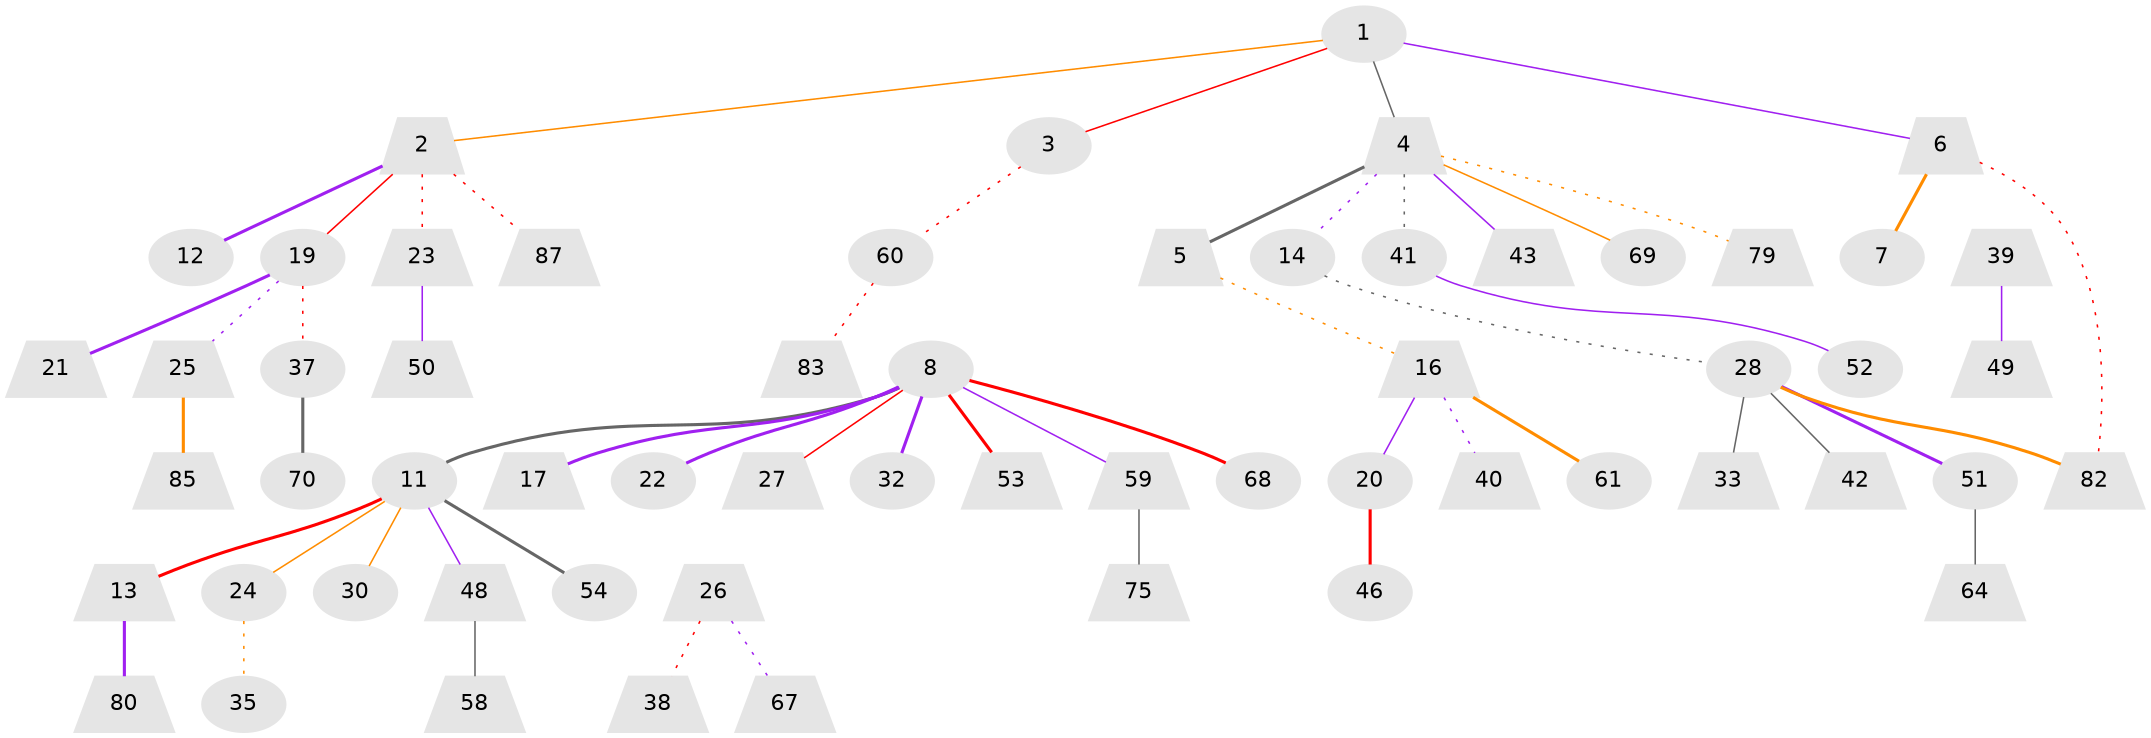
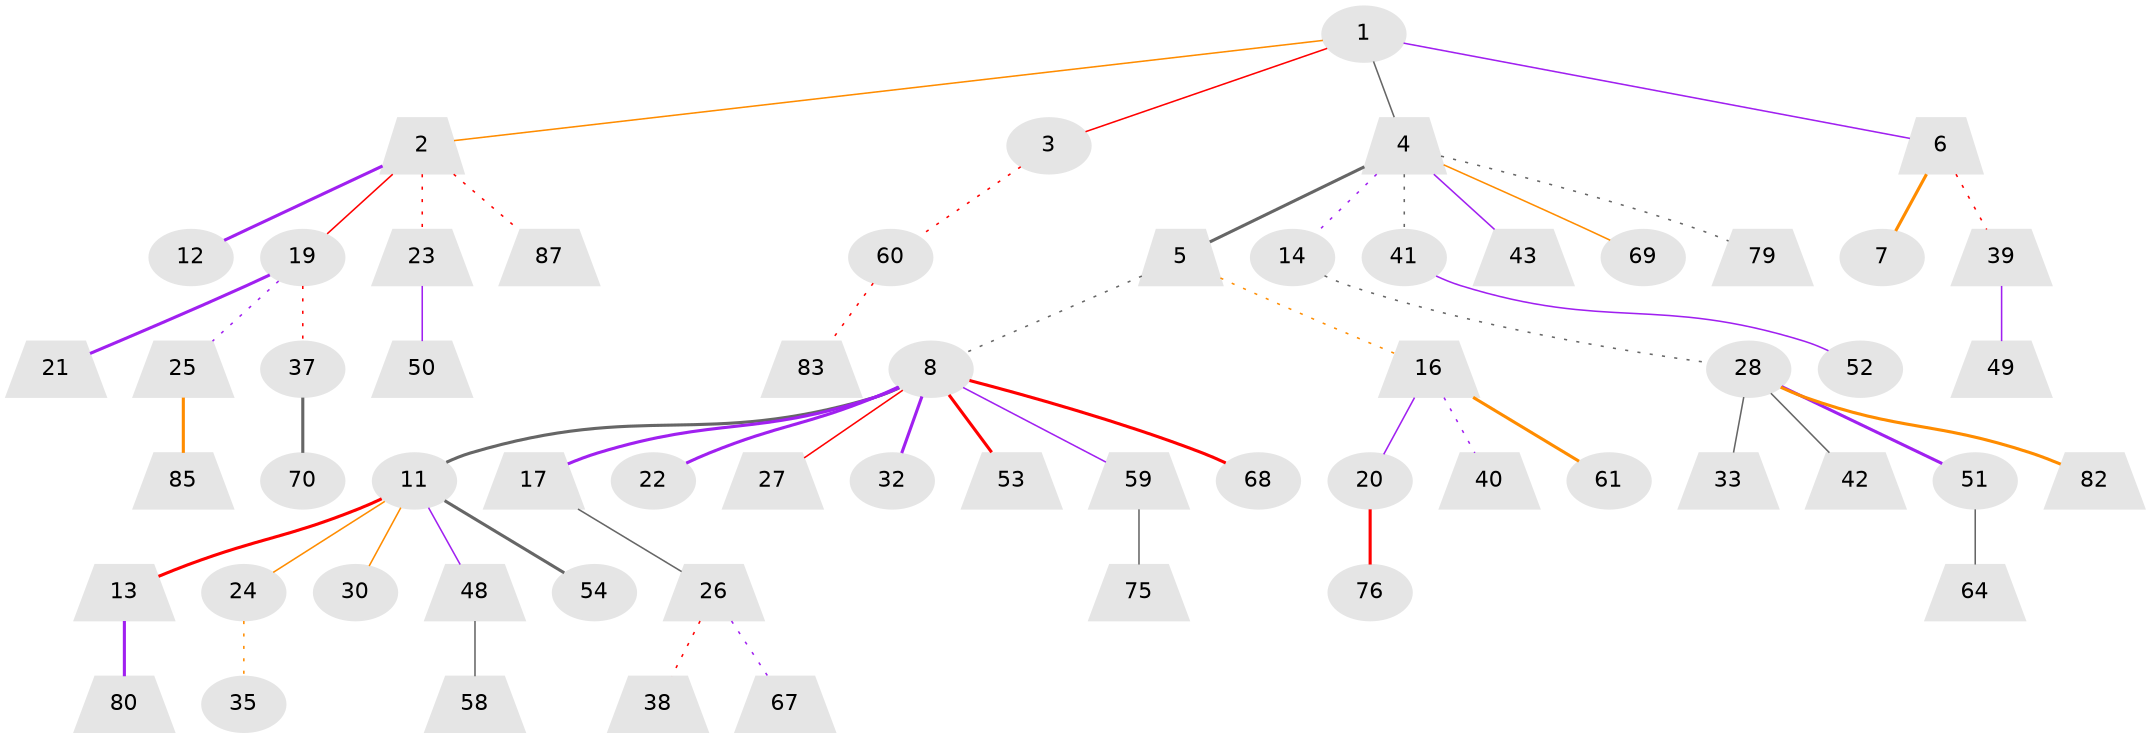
(1586, 194) -> (1586, 194)
(2088, 284) -> (1971, 202)
none -> (1054, 314)
none -> (630, 540)
(1370, 593) -> (1370, 593)
